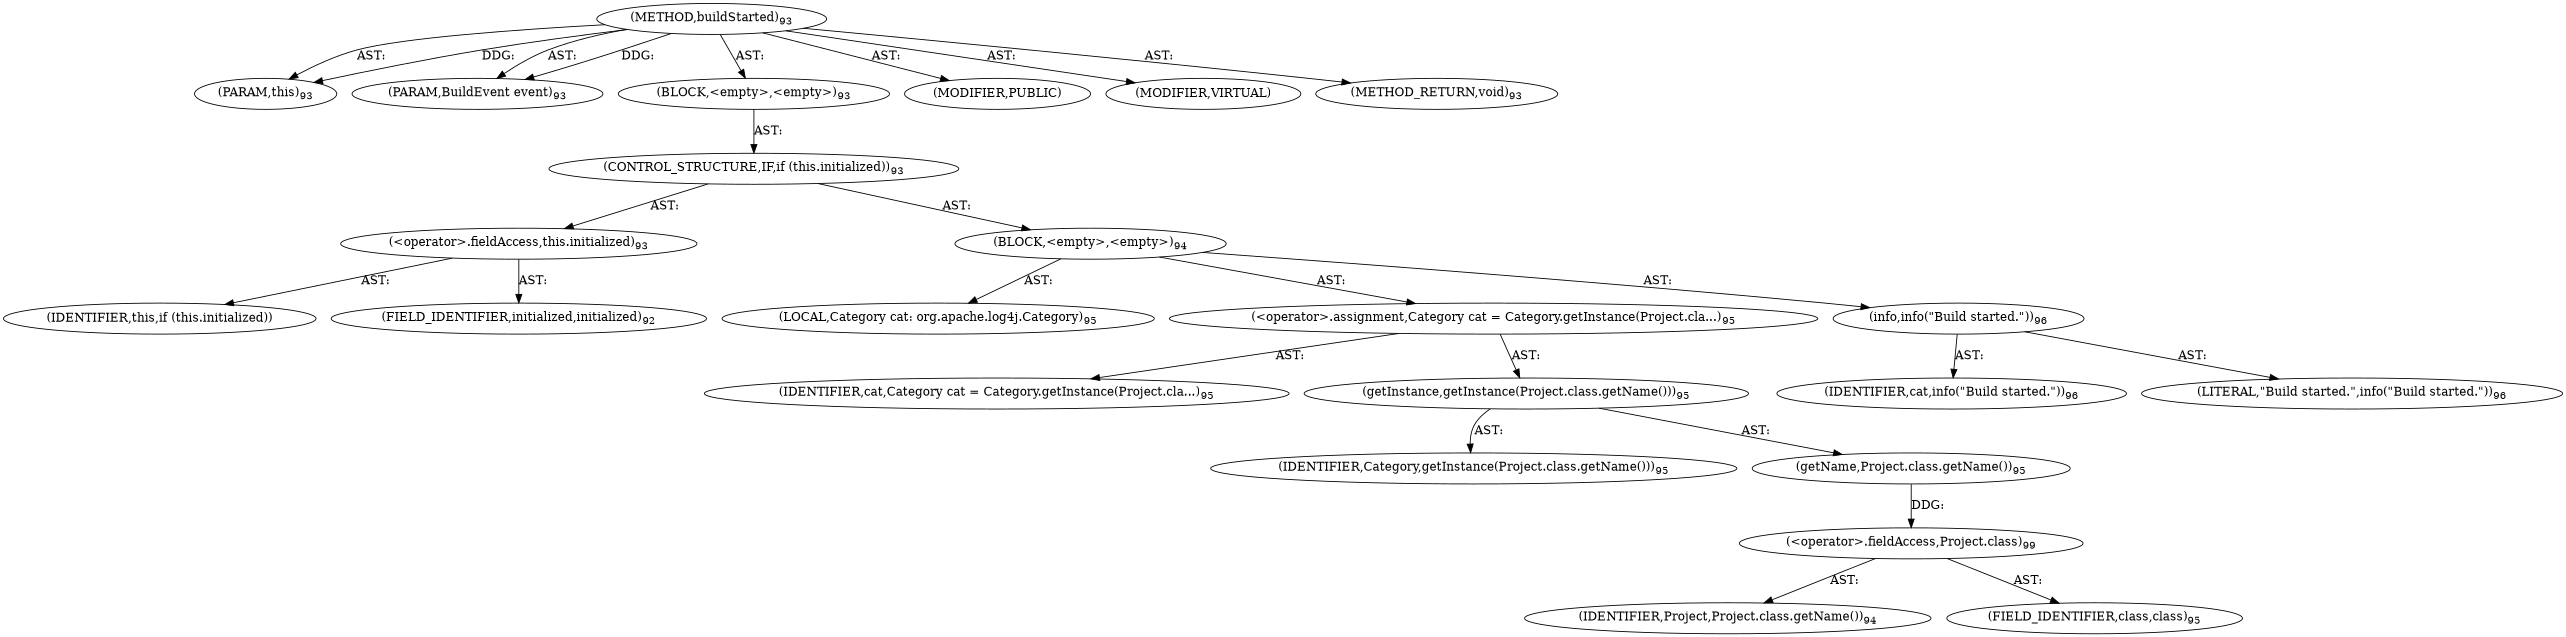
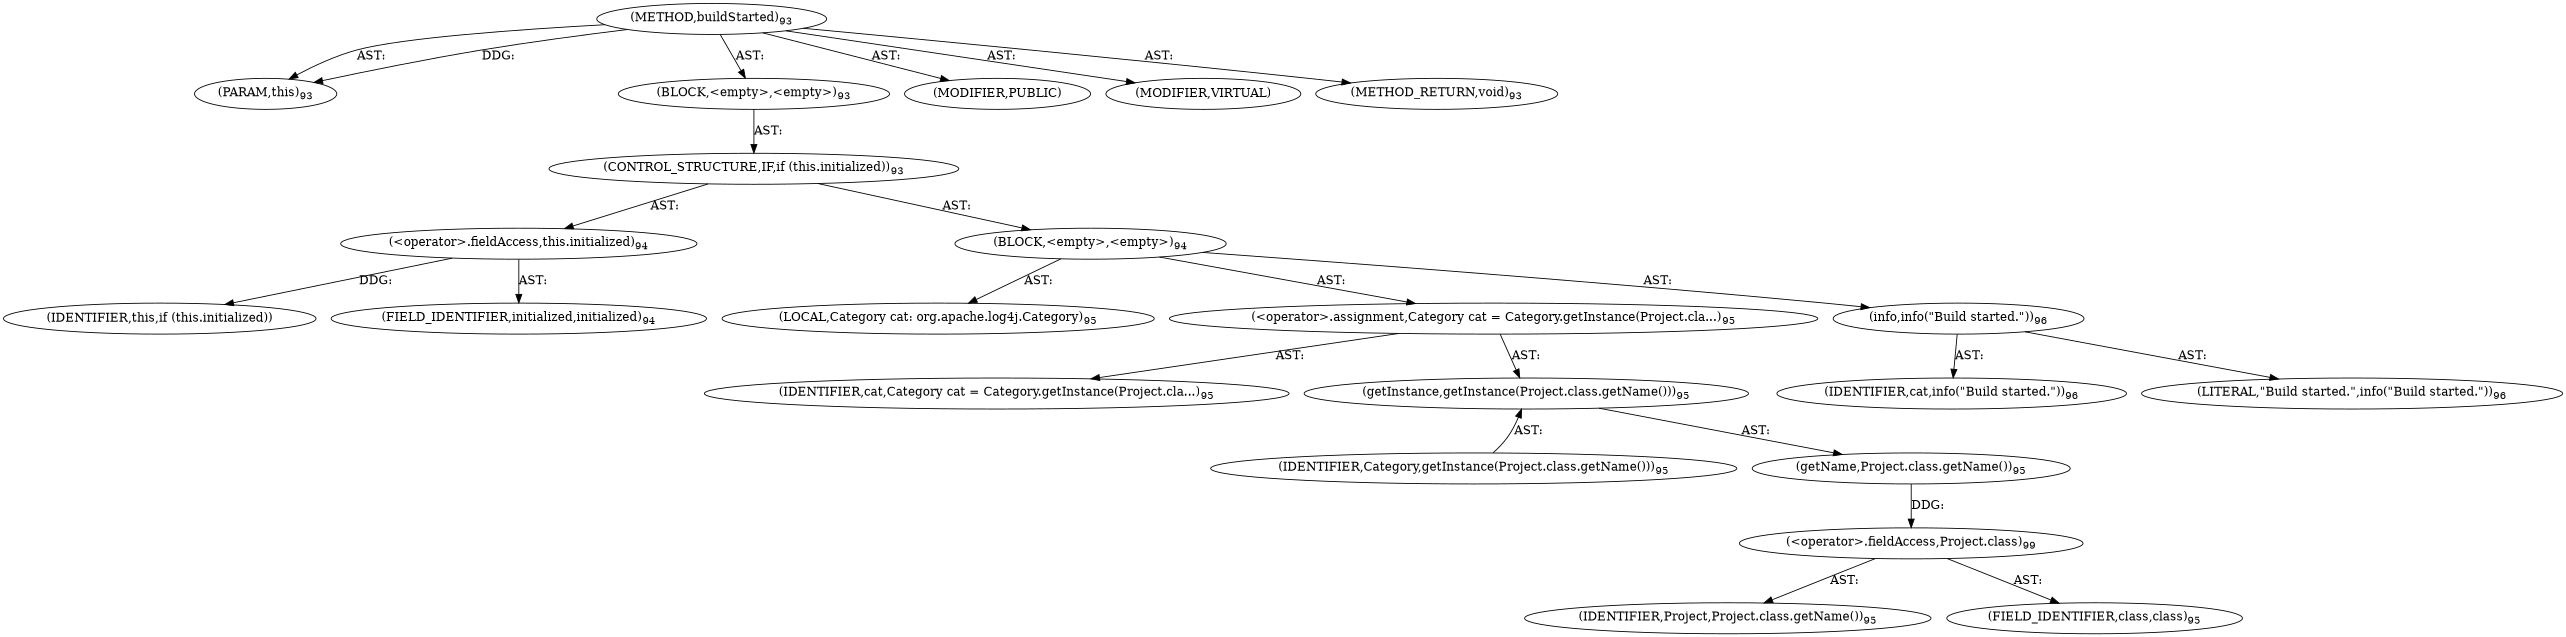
(477, 94) -> none
(642, 242) -> (642, 242)
(378, 281) -> (378, 281)
(649, 317) -> (649, 317)
(1475, 424) -> (1508, 437)
(1870, 617) -> (1870, 617)
